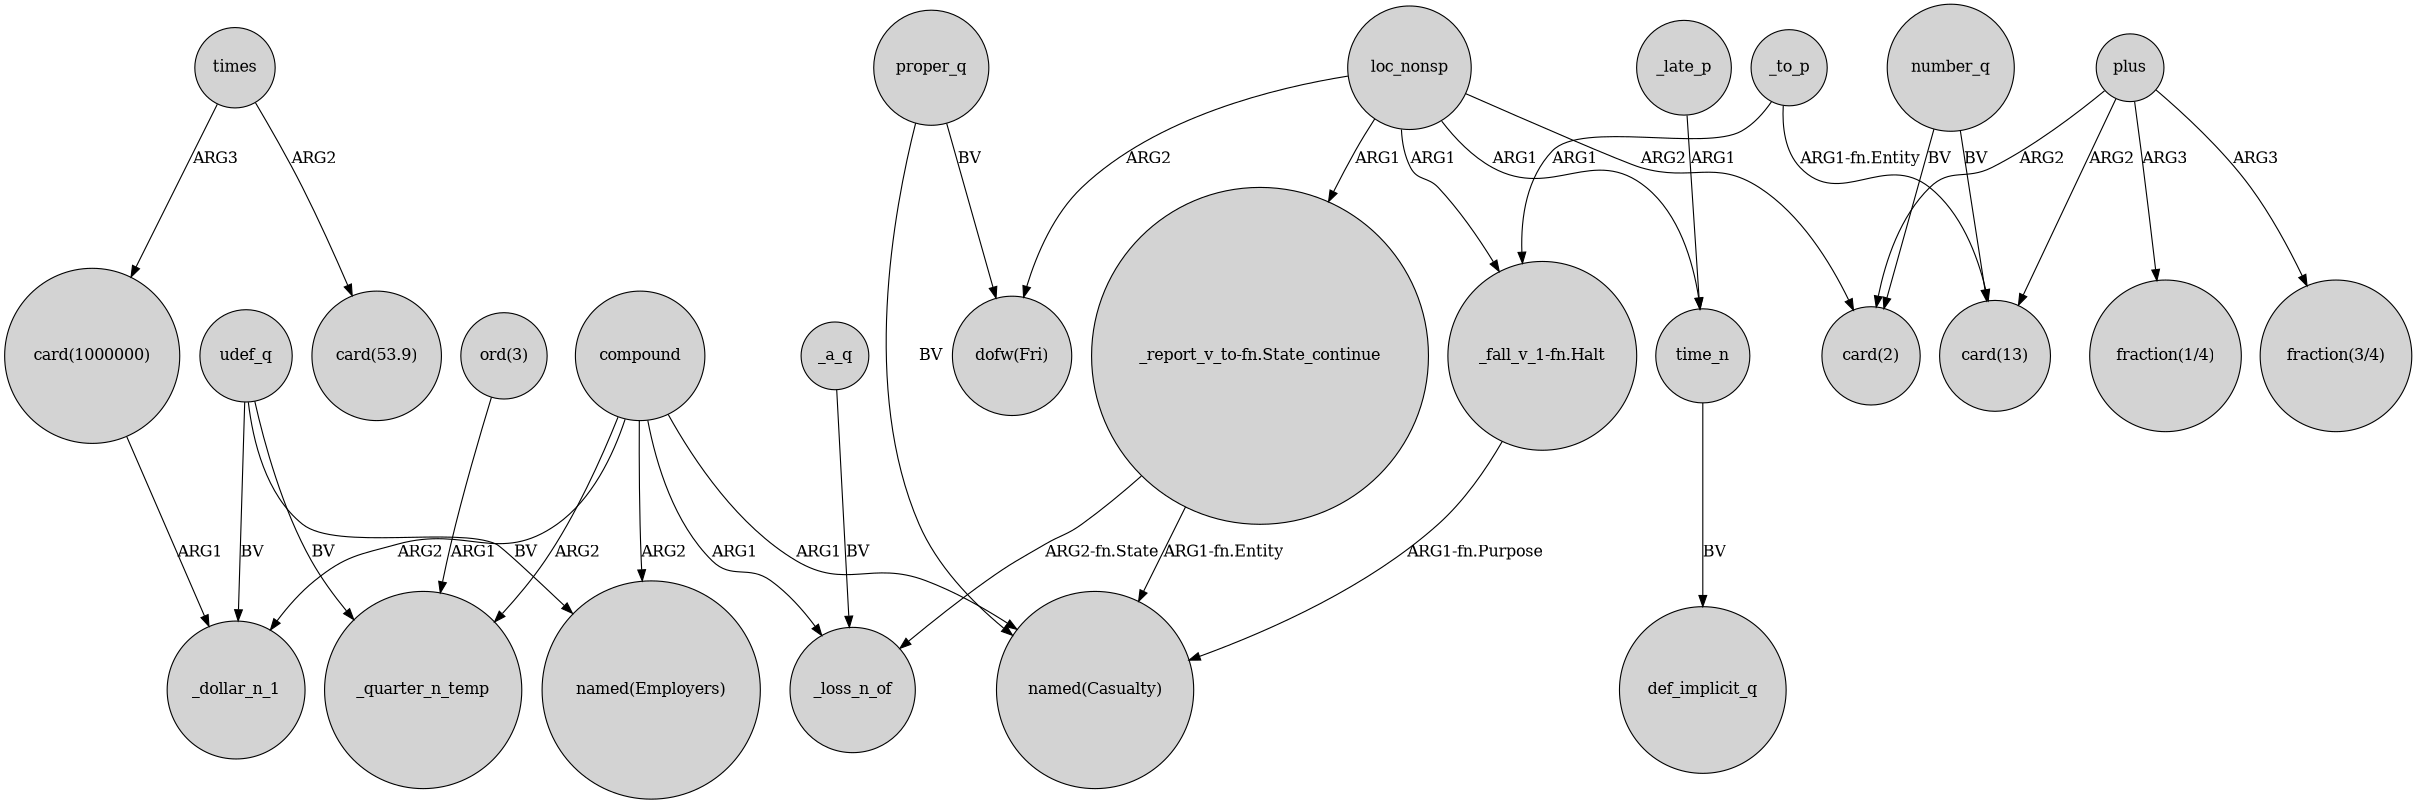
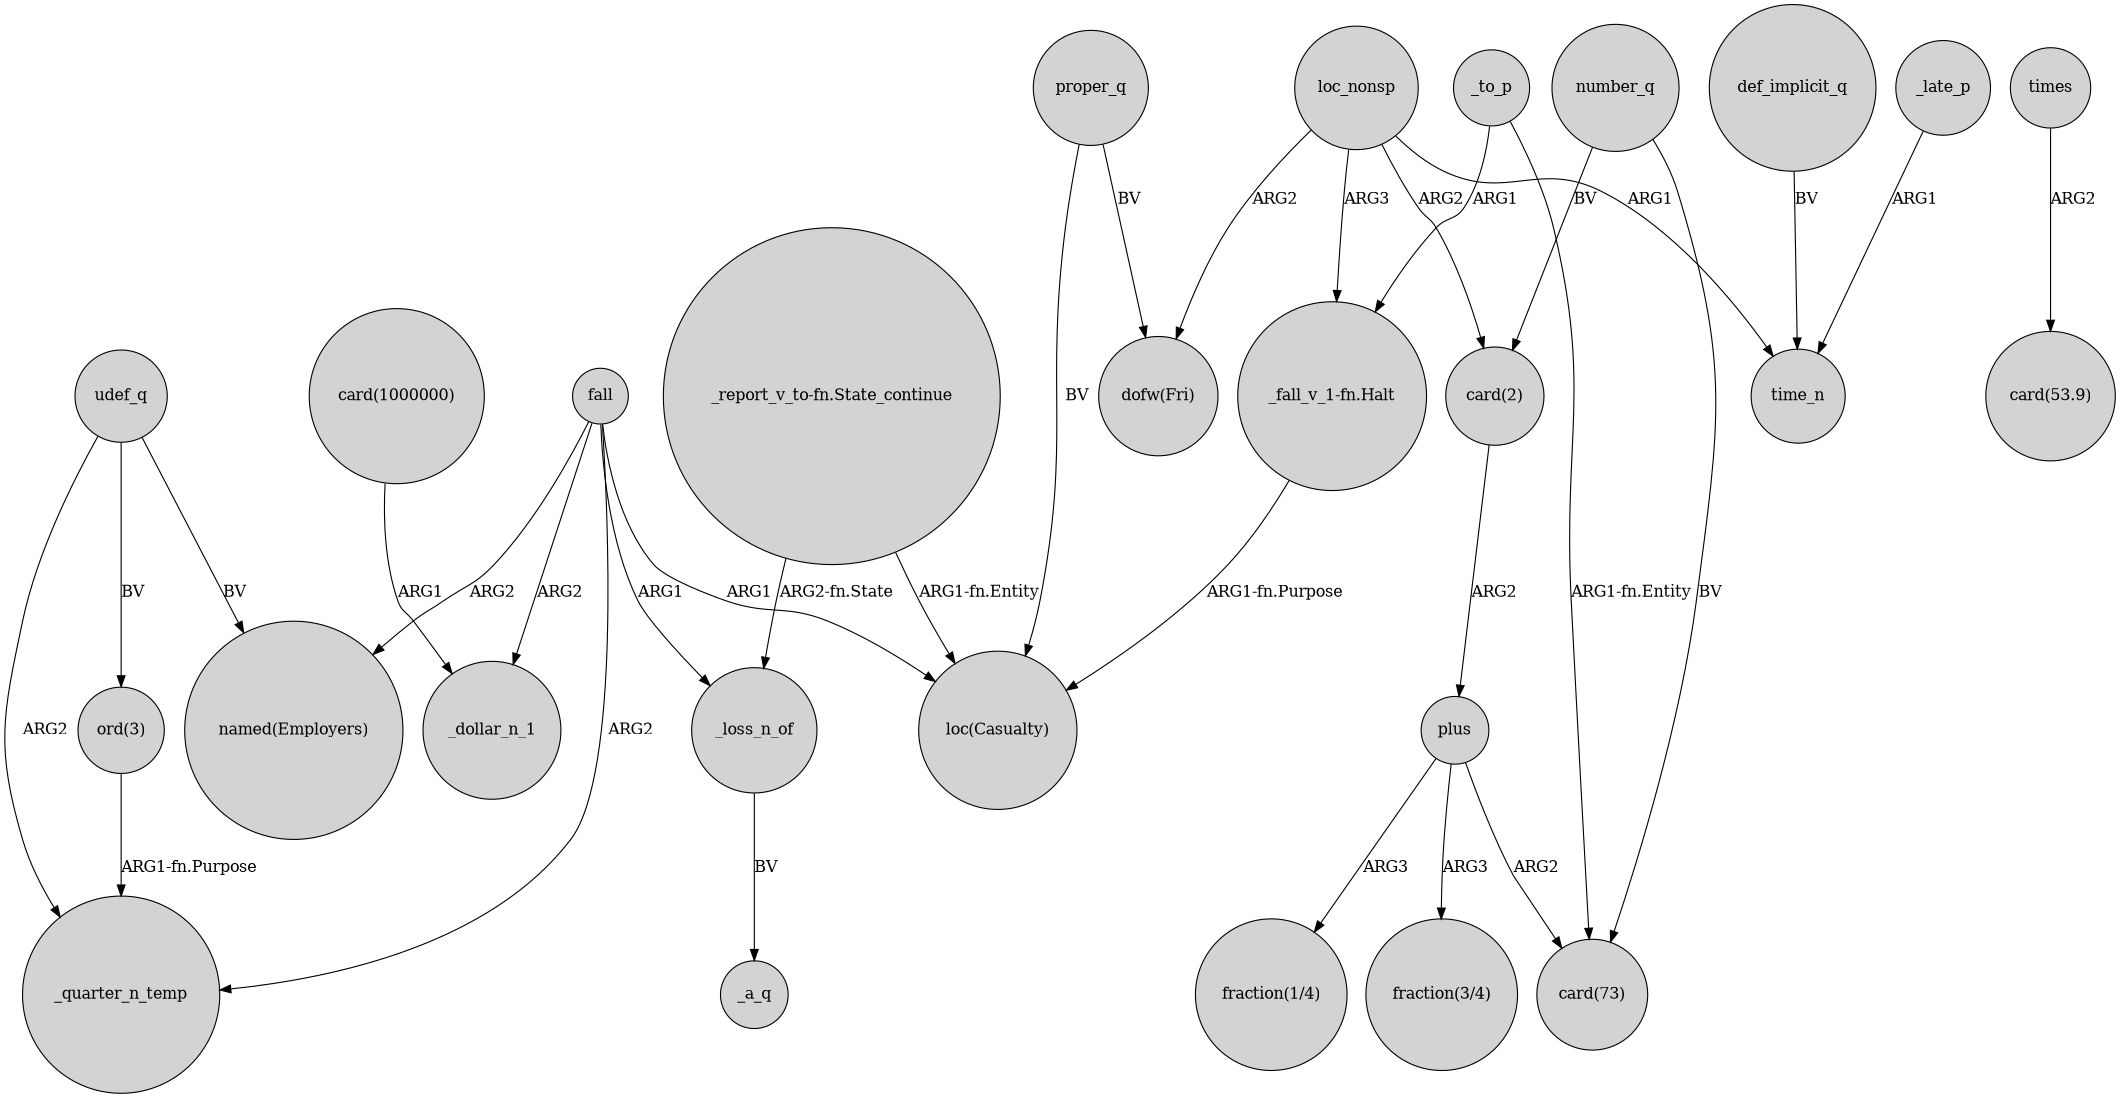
(1353, 155) -> none
(1433, 159) -> (1367, 200)
(1975, 173) -> (1475, 565)
(177, 186) -> none
(640, 356) -> (600, 396)
(1995, 356) -> (1592, 995)
(1703, 499) -> (1796, 255)
(843, 503) -> (754, 871)
(242, 506) -> (121, 559)
(323, 552) -> (45, 730)
(474, 552) -> (189, 868)
(1095, 690) -> (998, 730)
